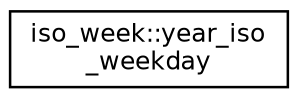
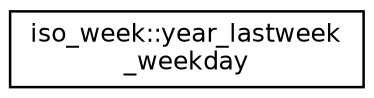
(149, 49) -> (187, 49)
